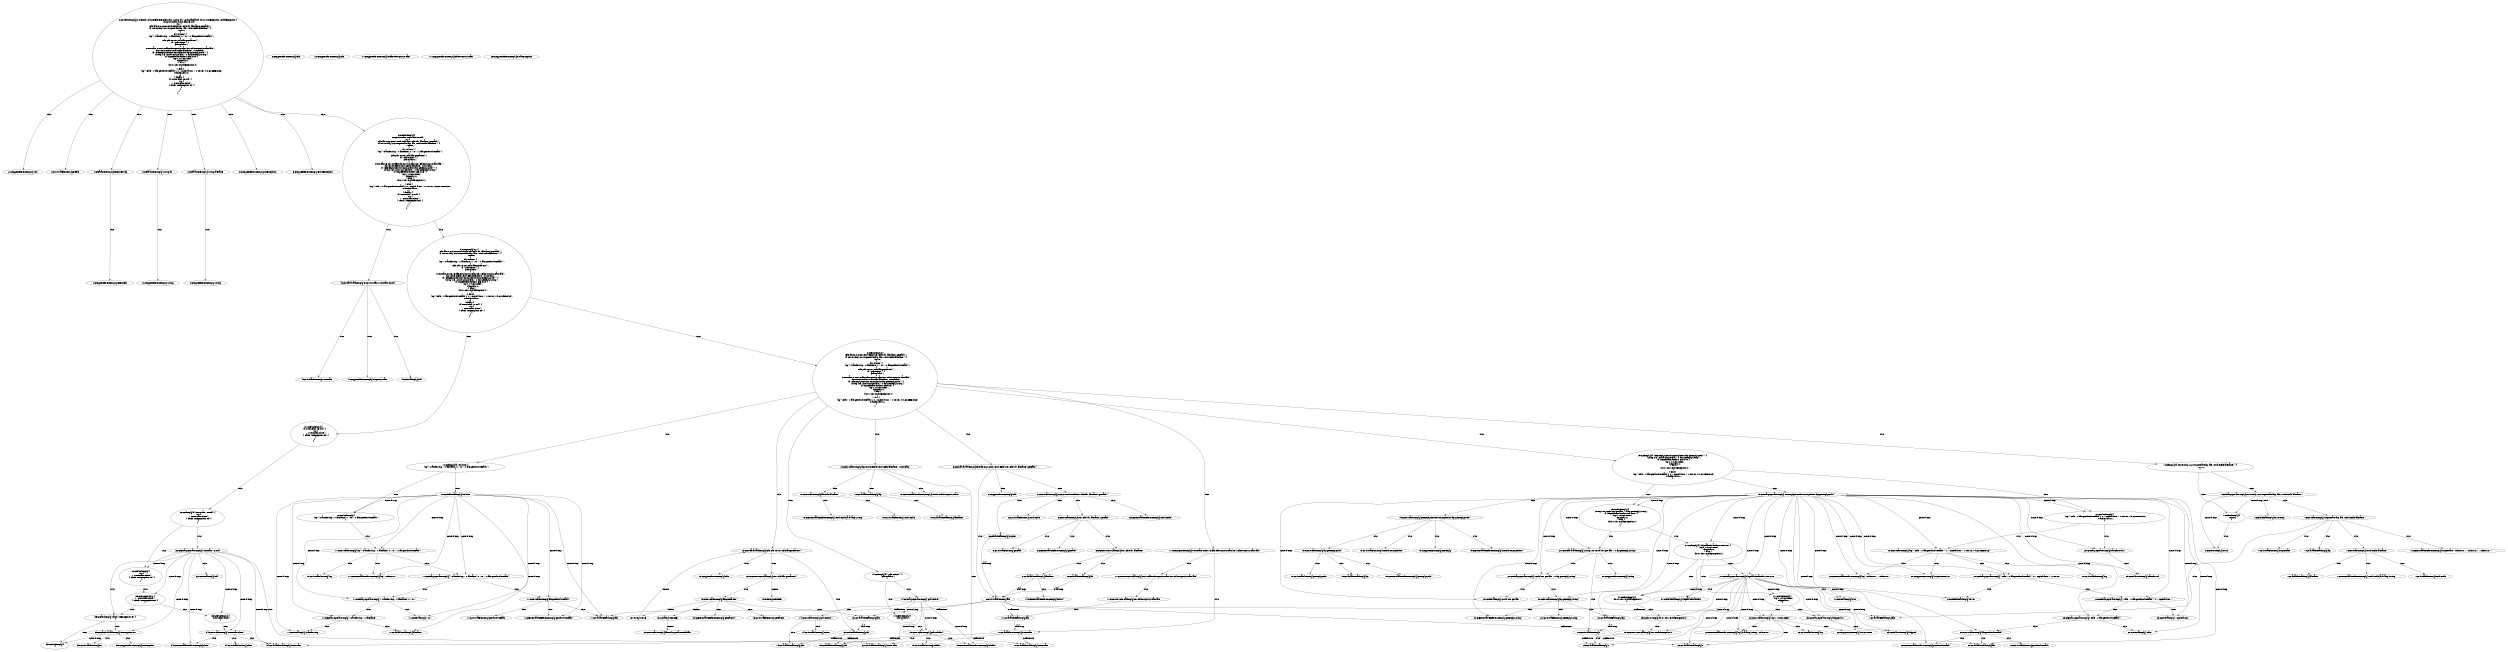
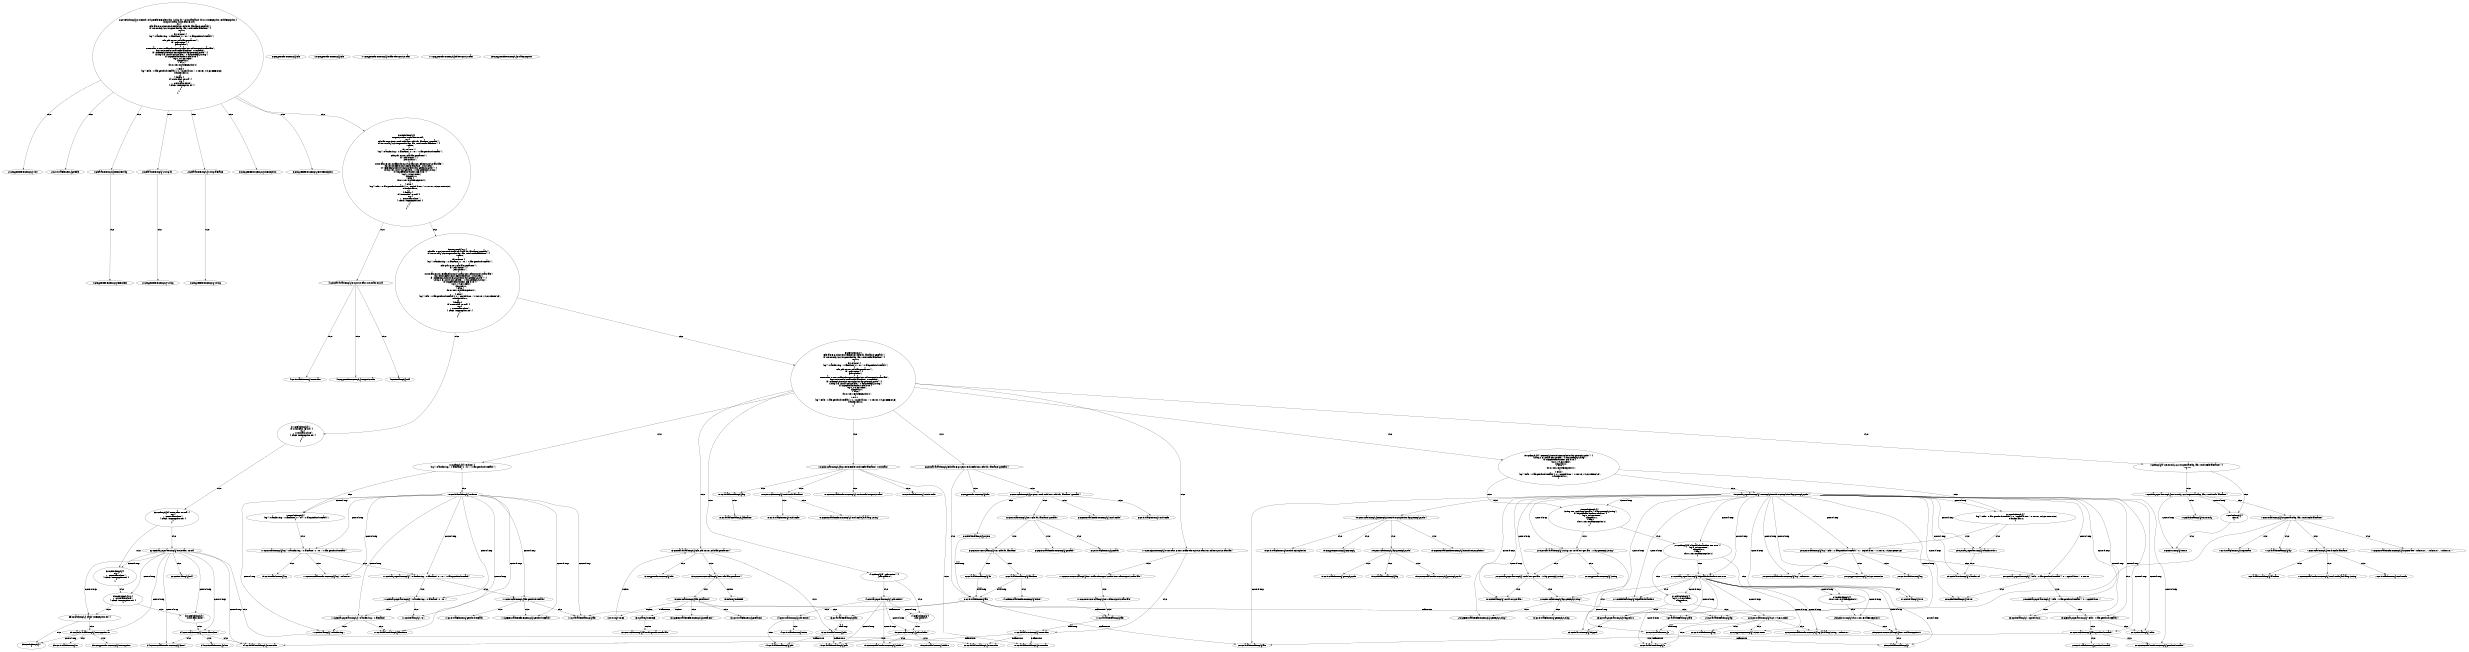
(819, 494) -> (782, 494)
none -> (919, 494)
(113, 589) -> (91, 589)
